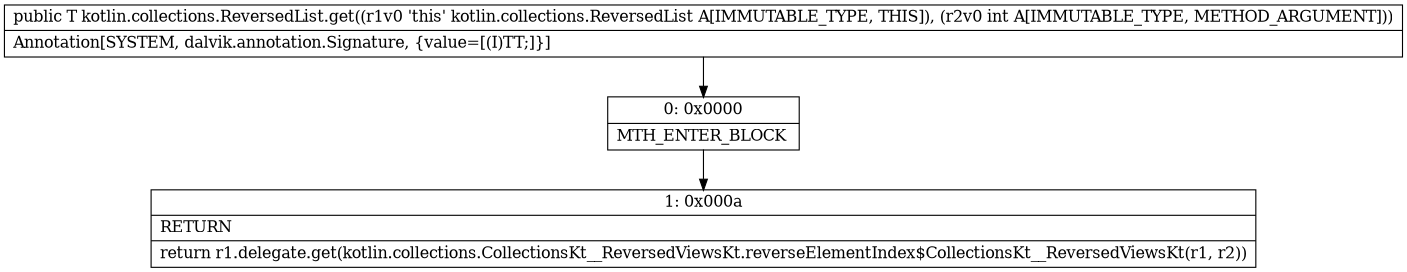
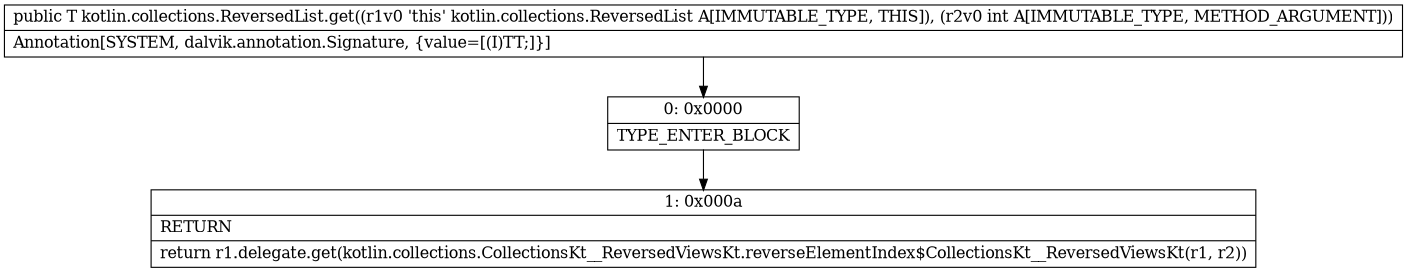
(702, 136) -> (703, 136)
